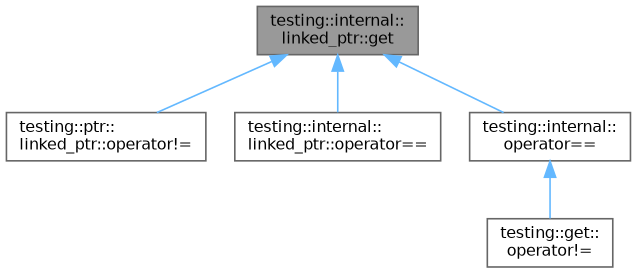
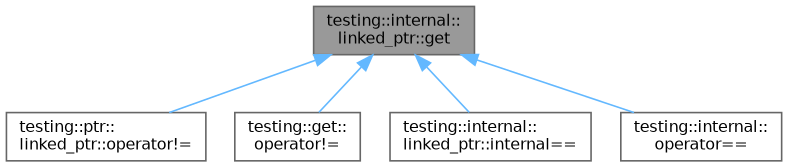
(338, 137) -> (491, 137)
(550, 198) -> (340, 90)
